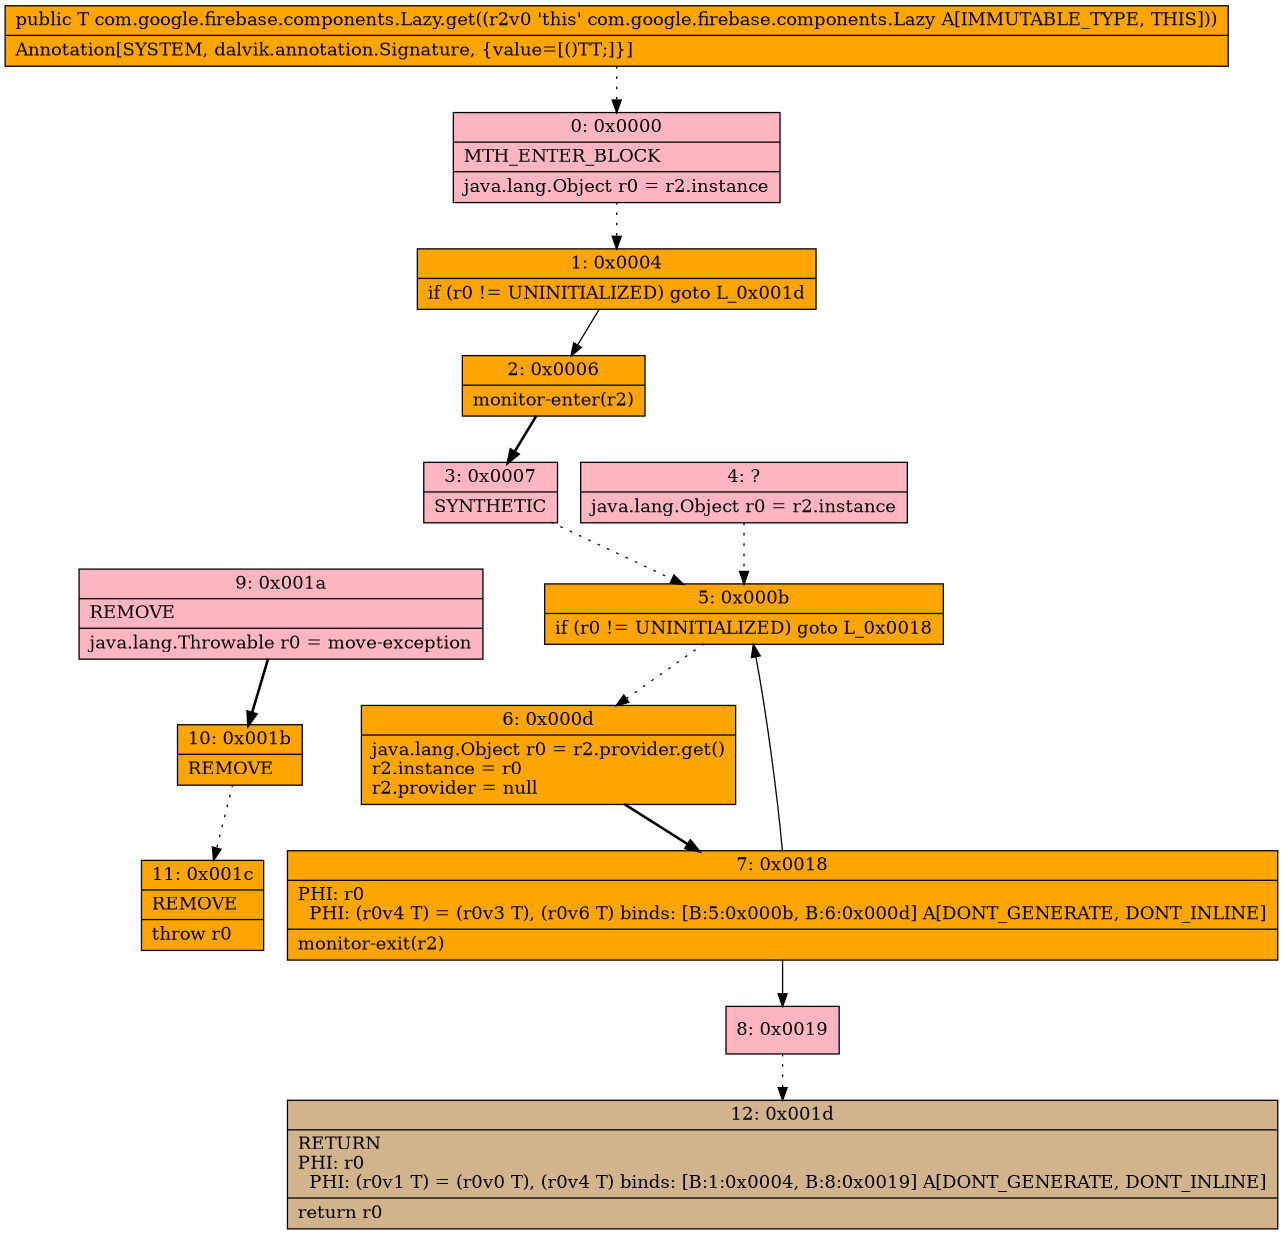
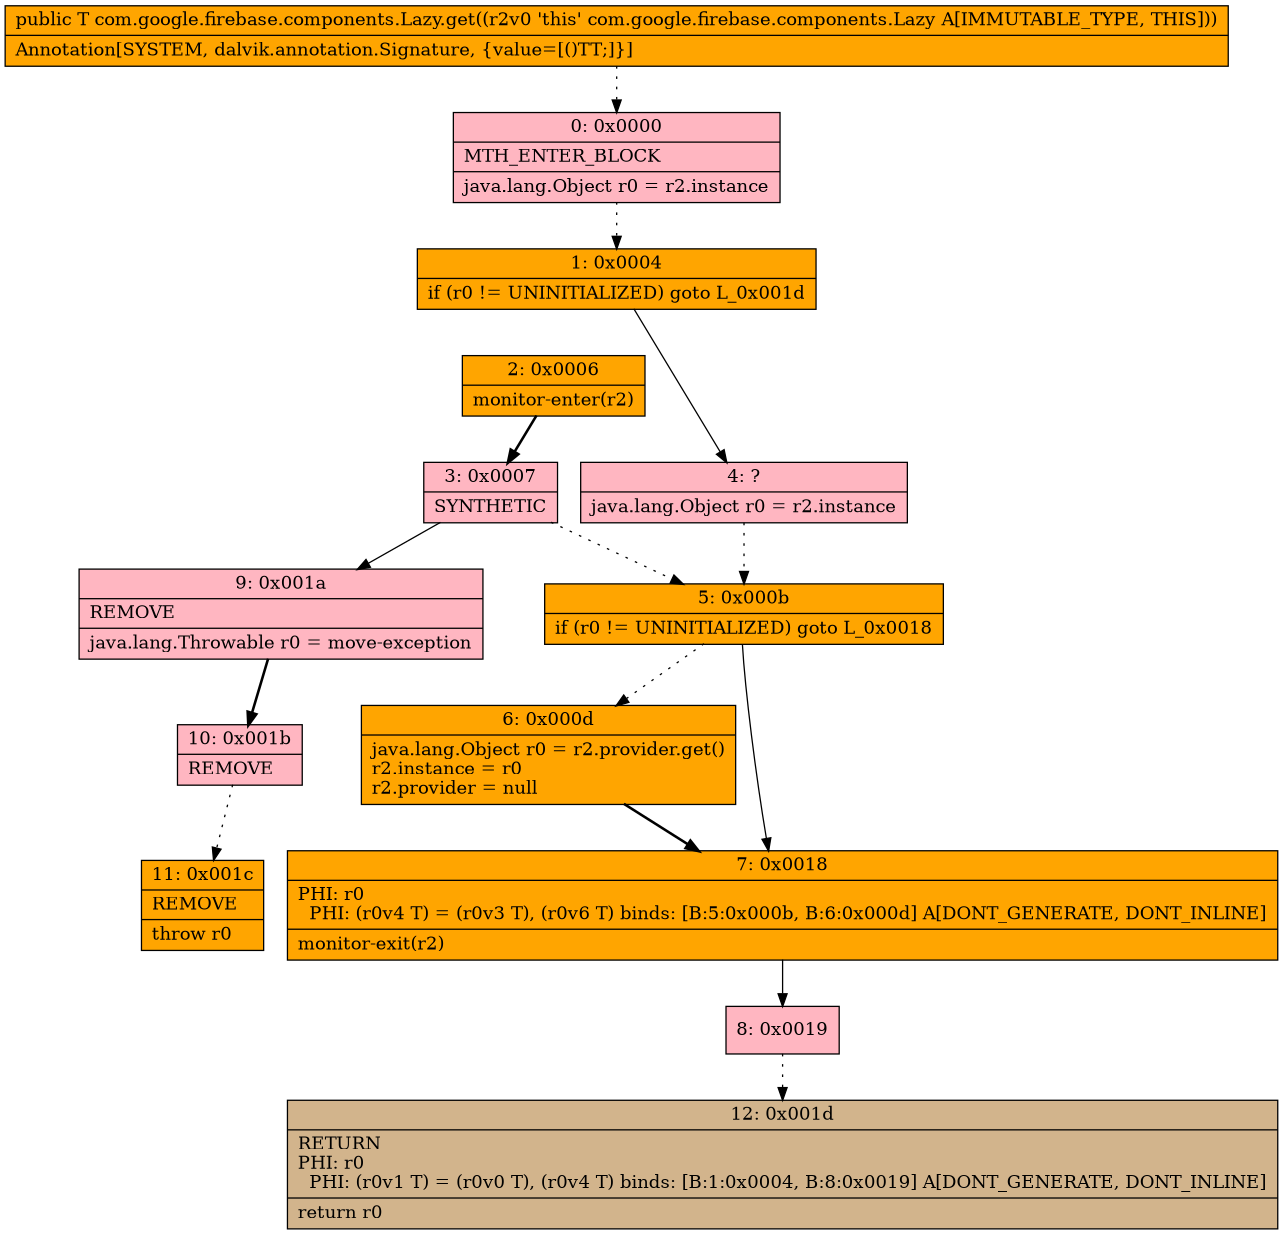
(589, 327) -> (677, 380)
none -> (404, 543)
(771, 754) -> (752, 741)
(240, 755) -> (240, 755)
